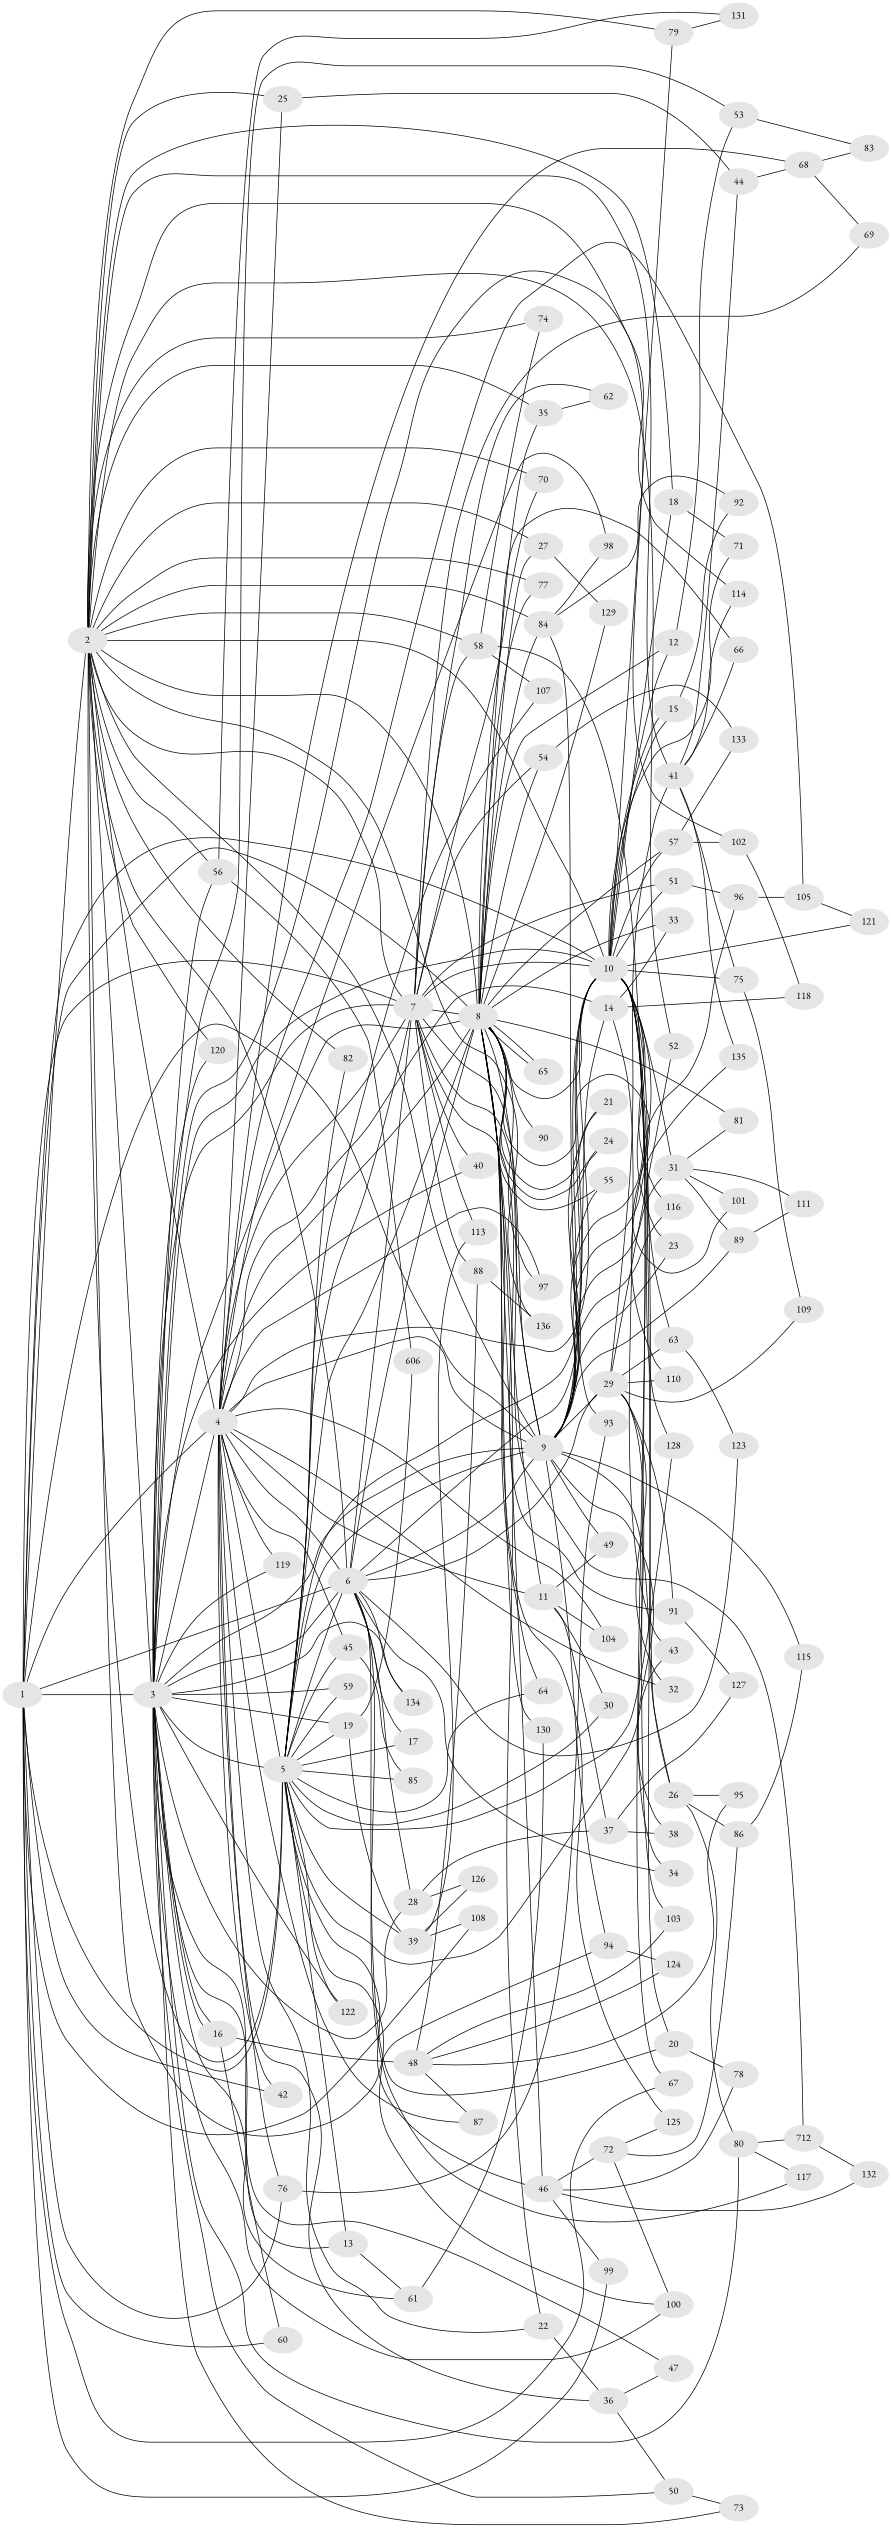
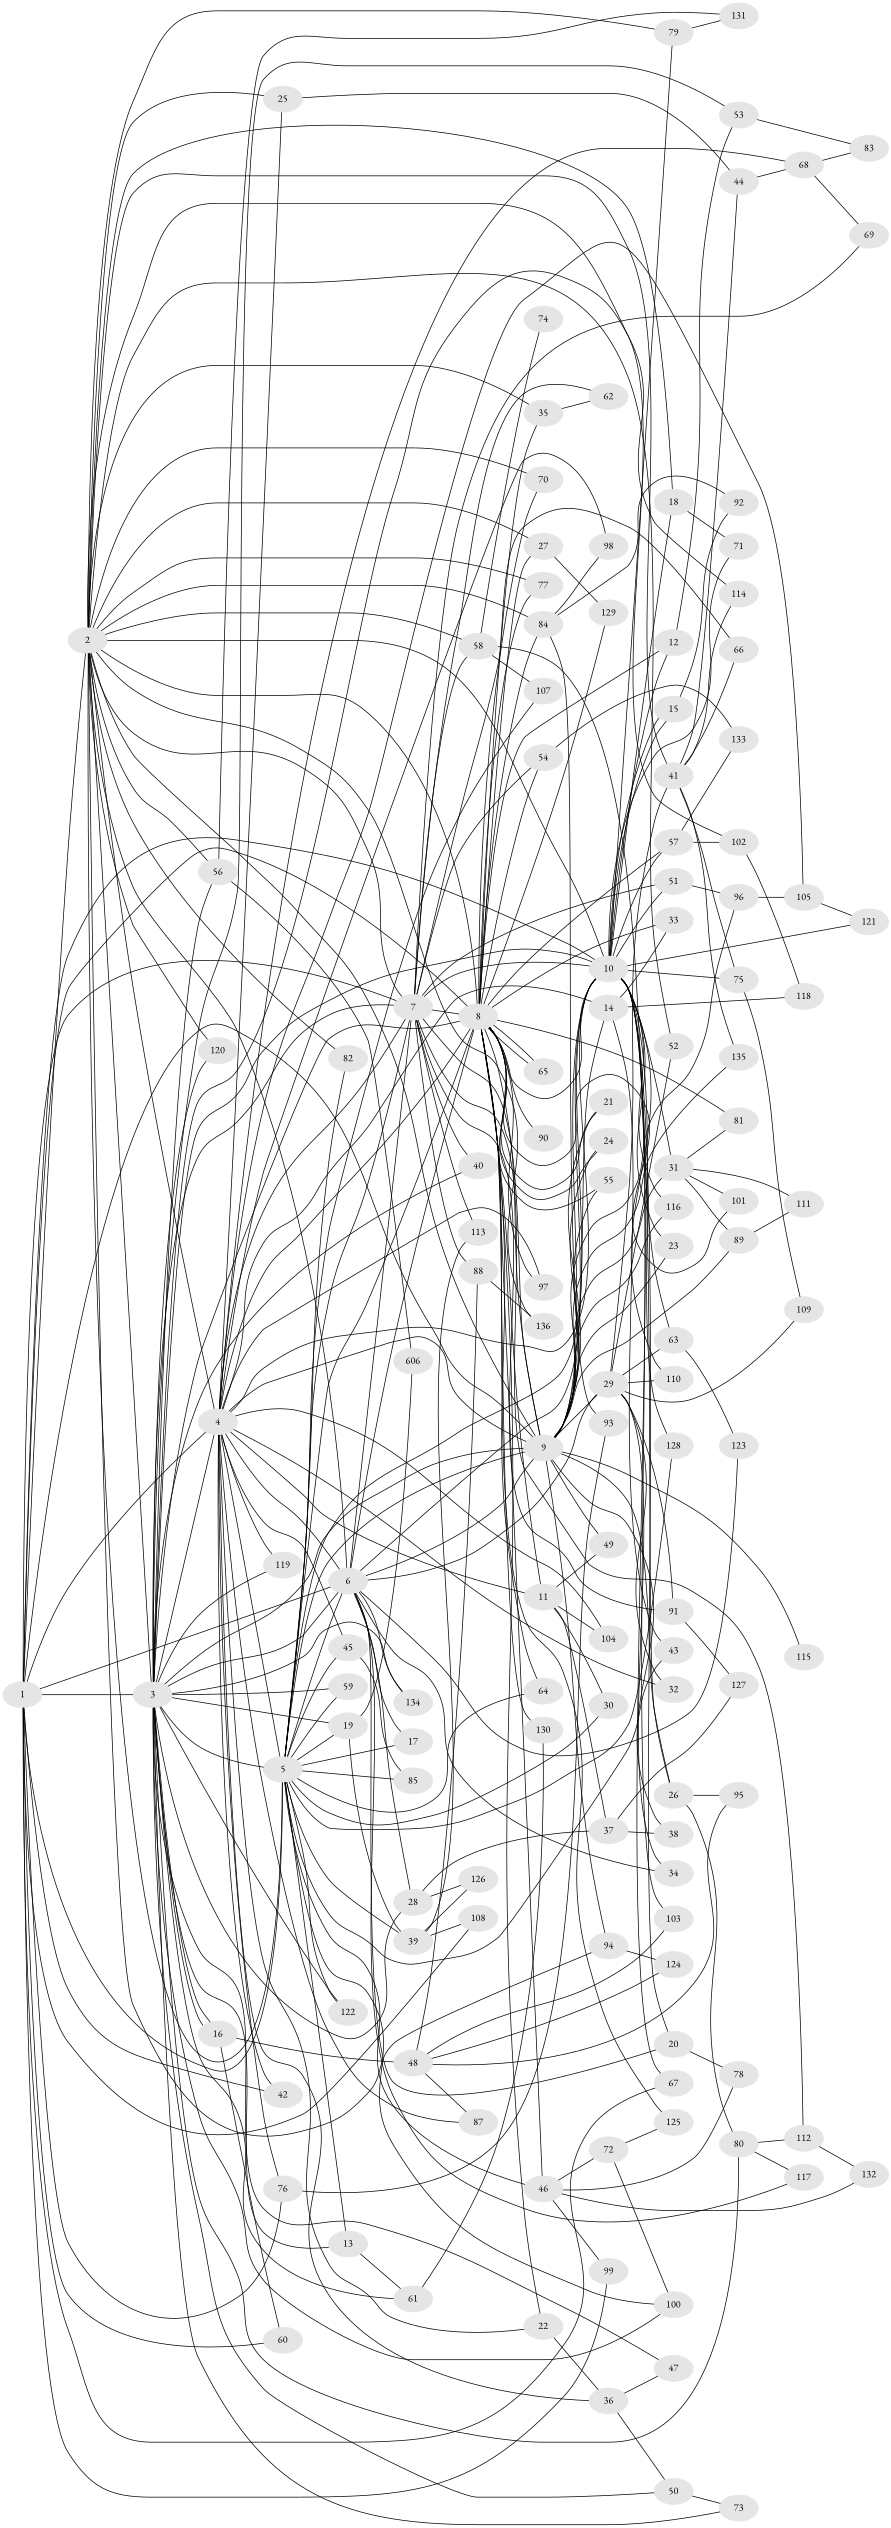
(198, 342) -> none
(739, 1834) -> none
(804, 2138) -> (804, 2138)
